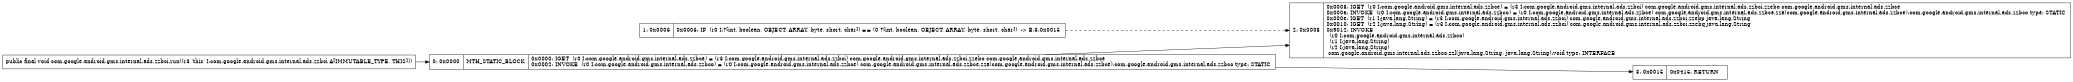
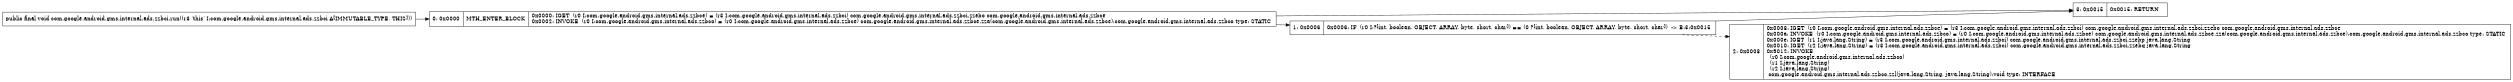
none -> (1893, 16)
(1165, 50) -> (1281, 25)
(496, 62) -> (496, 19)
(1697, 72) -> (2137, 10)
